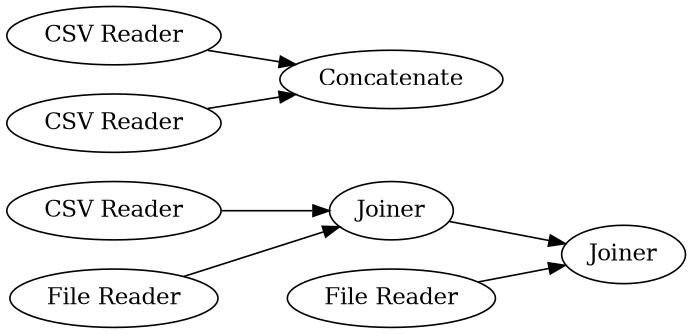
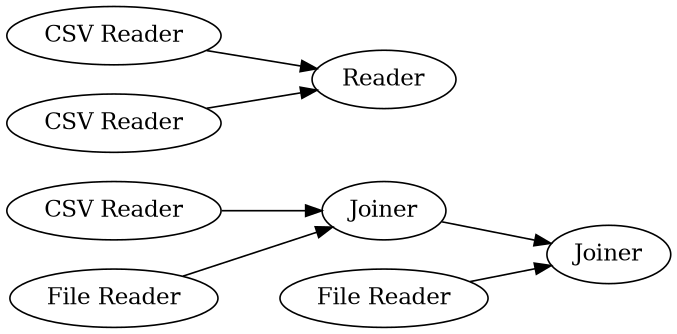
(391, 79) -> (384, 79)
